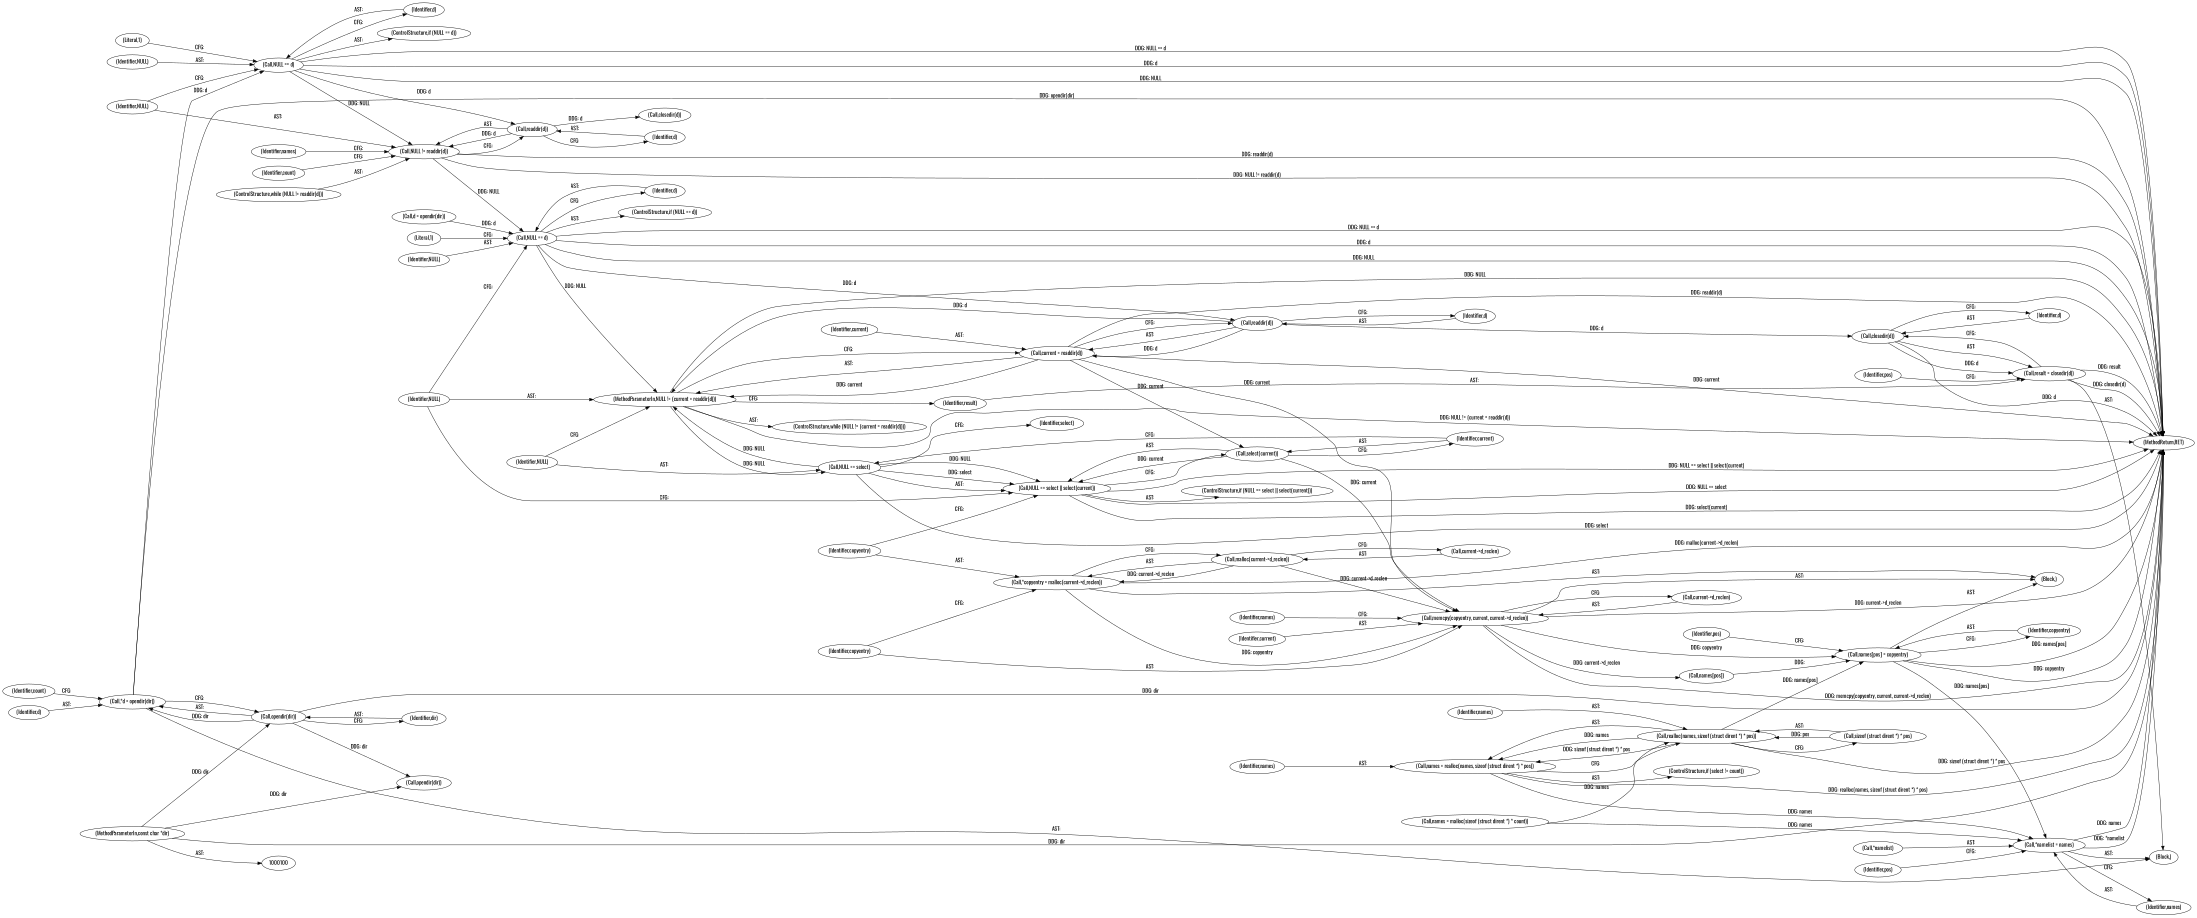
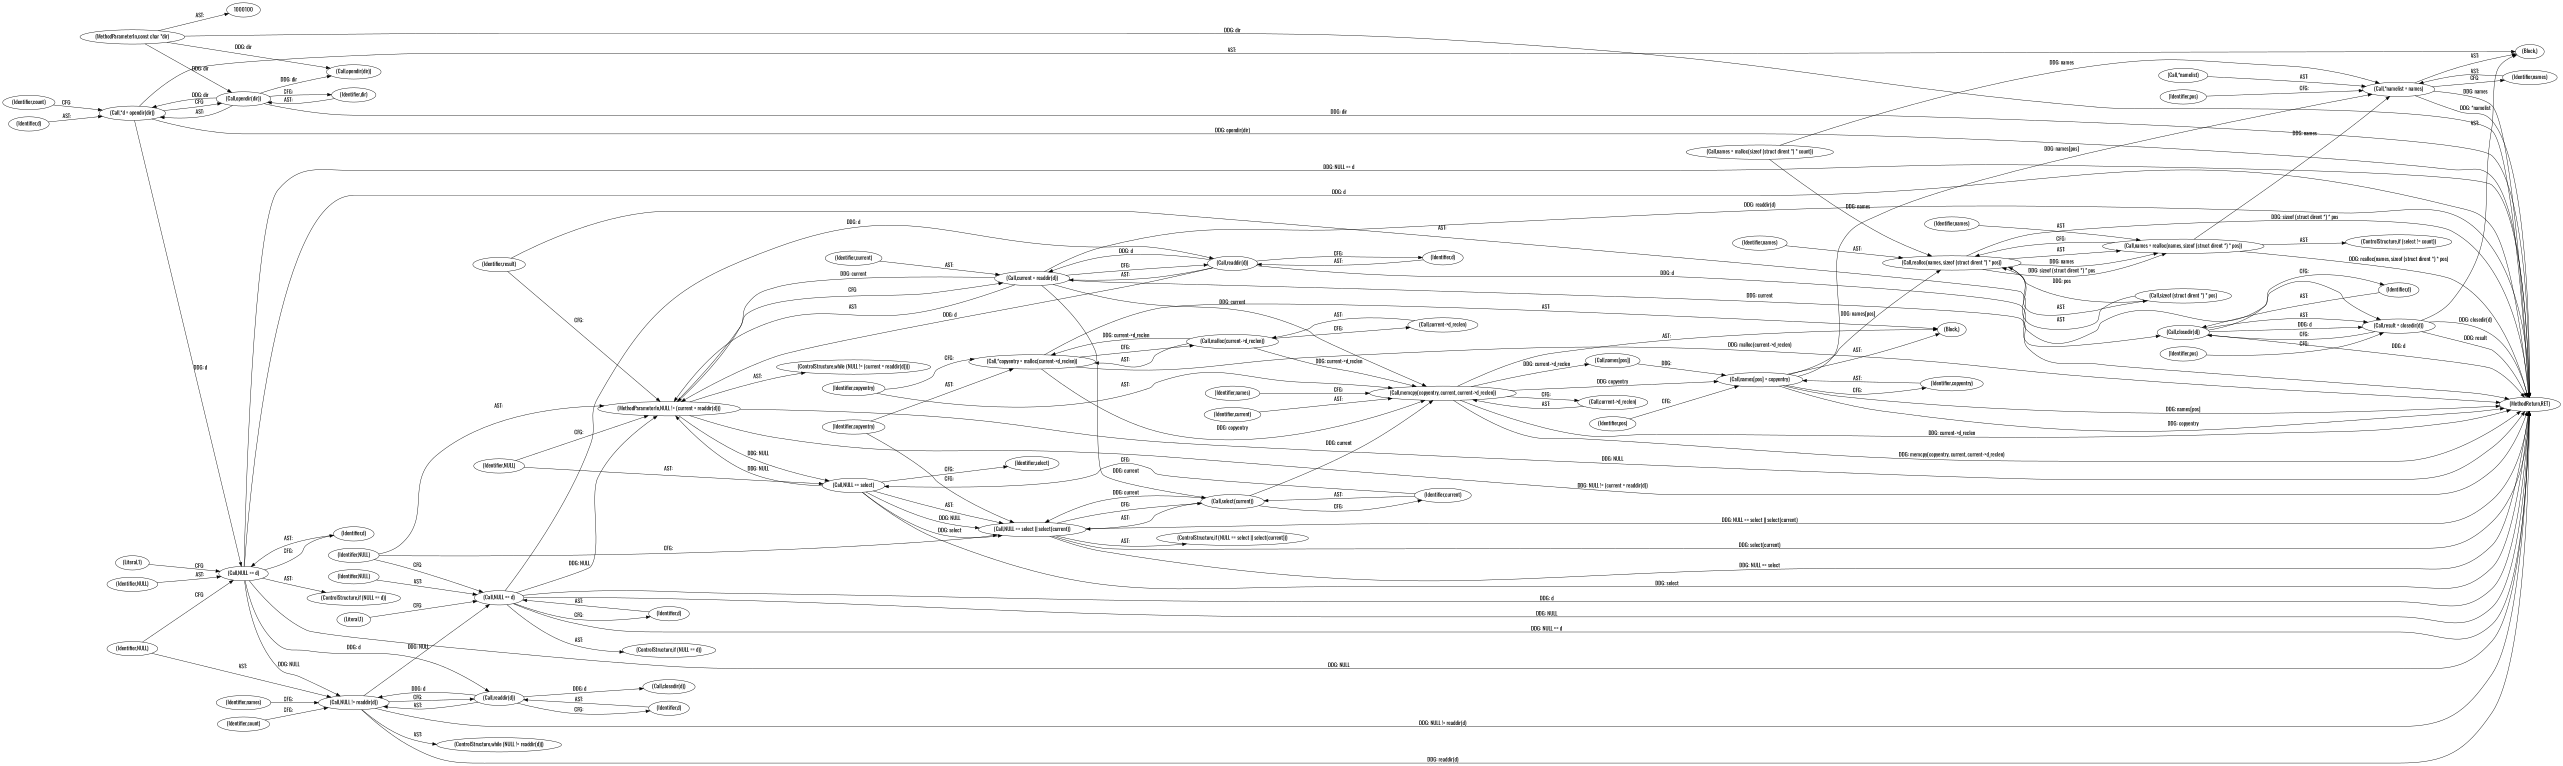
(363, 177) -> (395, 732)
(424, 217) -> none
(831, 403) -> (582, 335)
(1794, 695) -> (1871, 321)
(1800, 748) -> (2062, 308)
